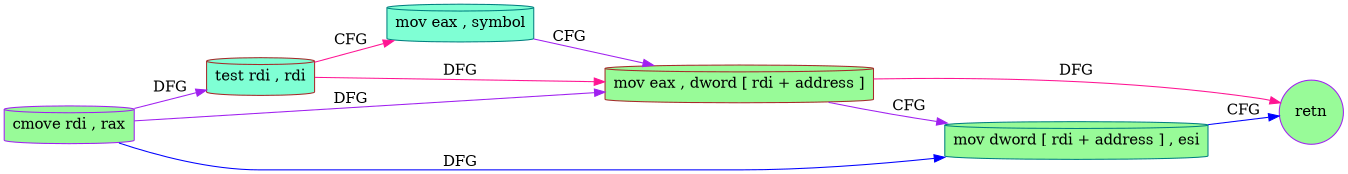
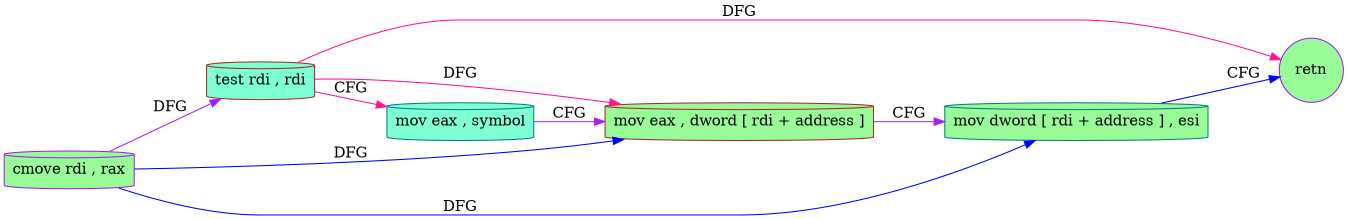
(1072, 82) -> (783, 20)
(364, 107) -> (374, 161)
